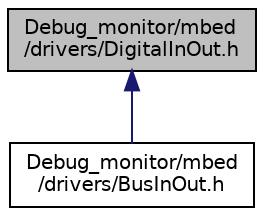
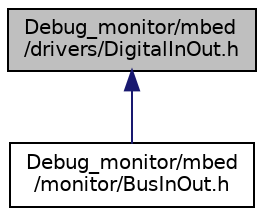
(132, 175) -> (132, 175)
